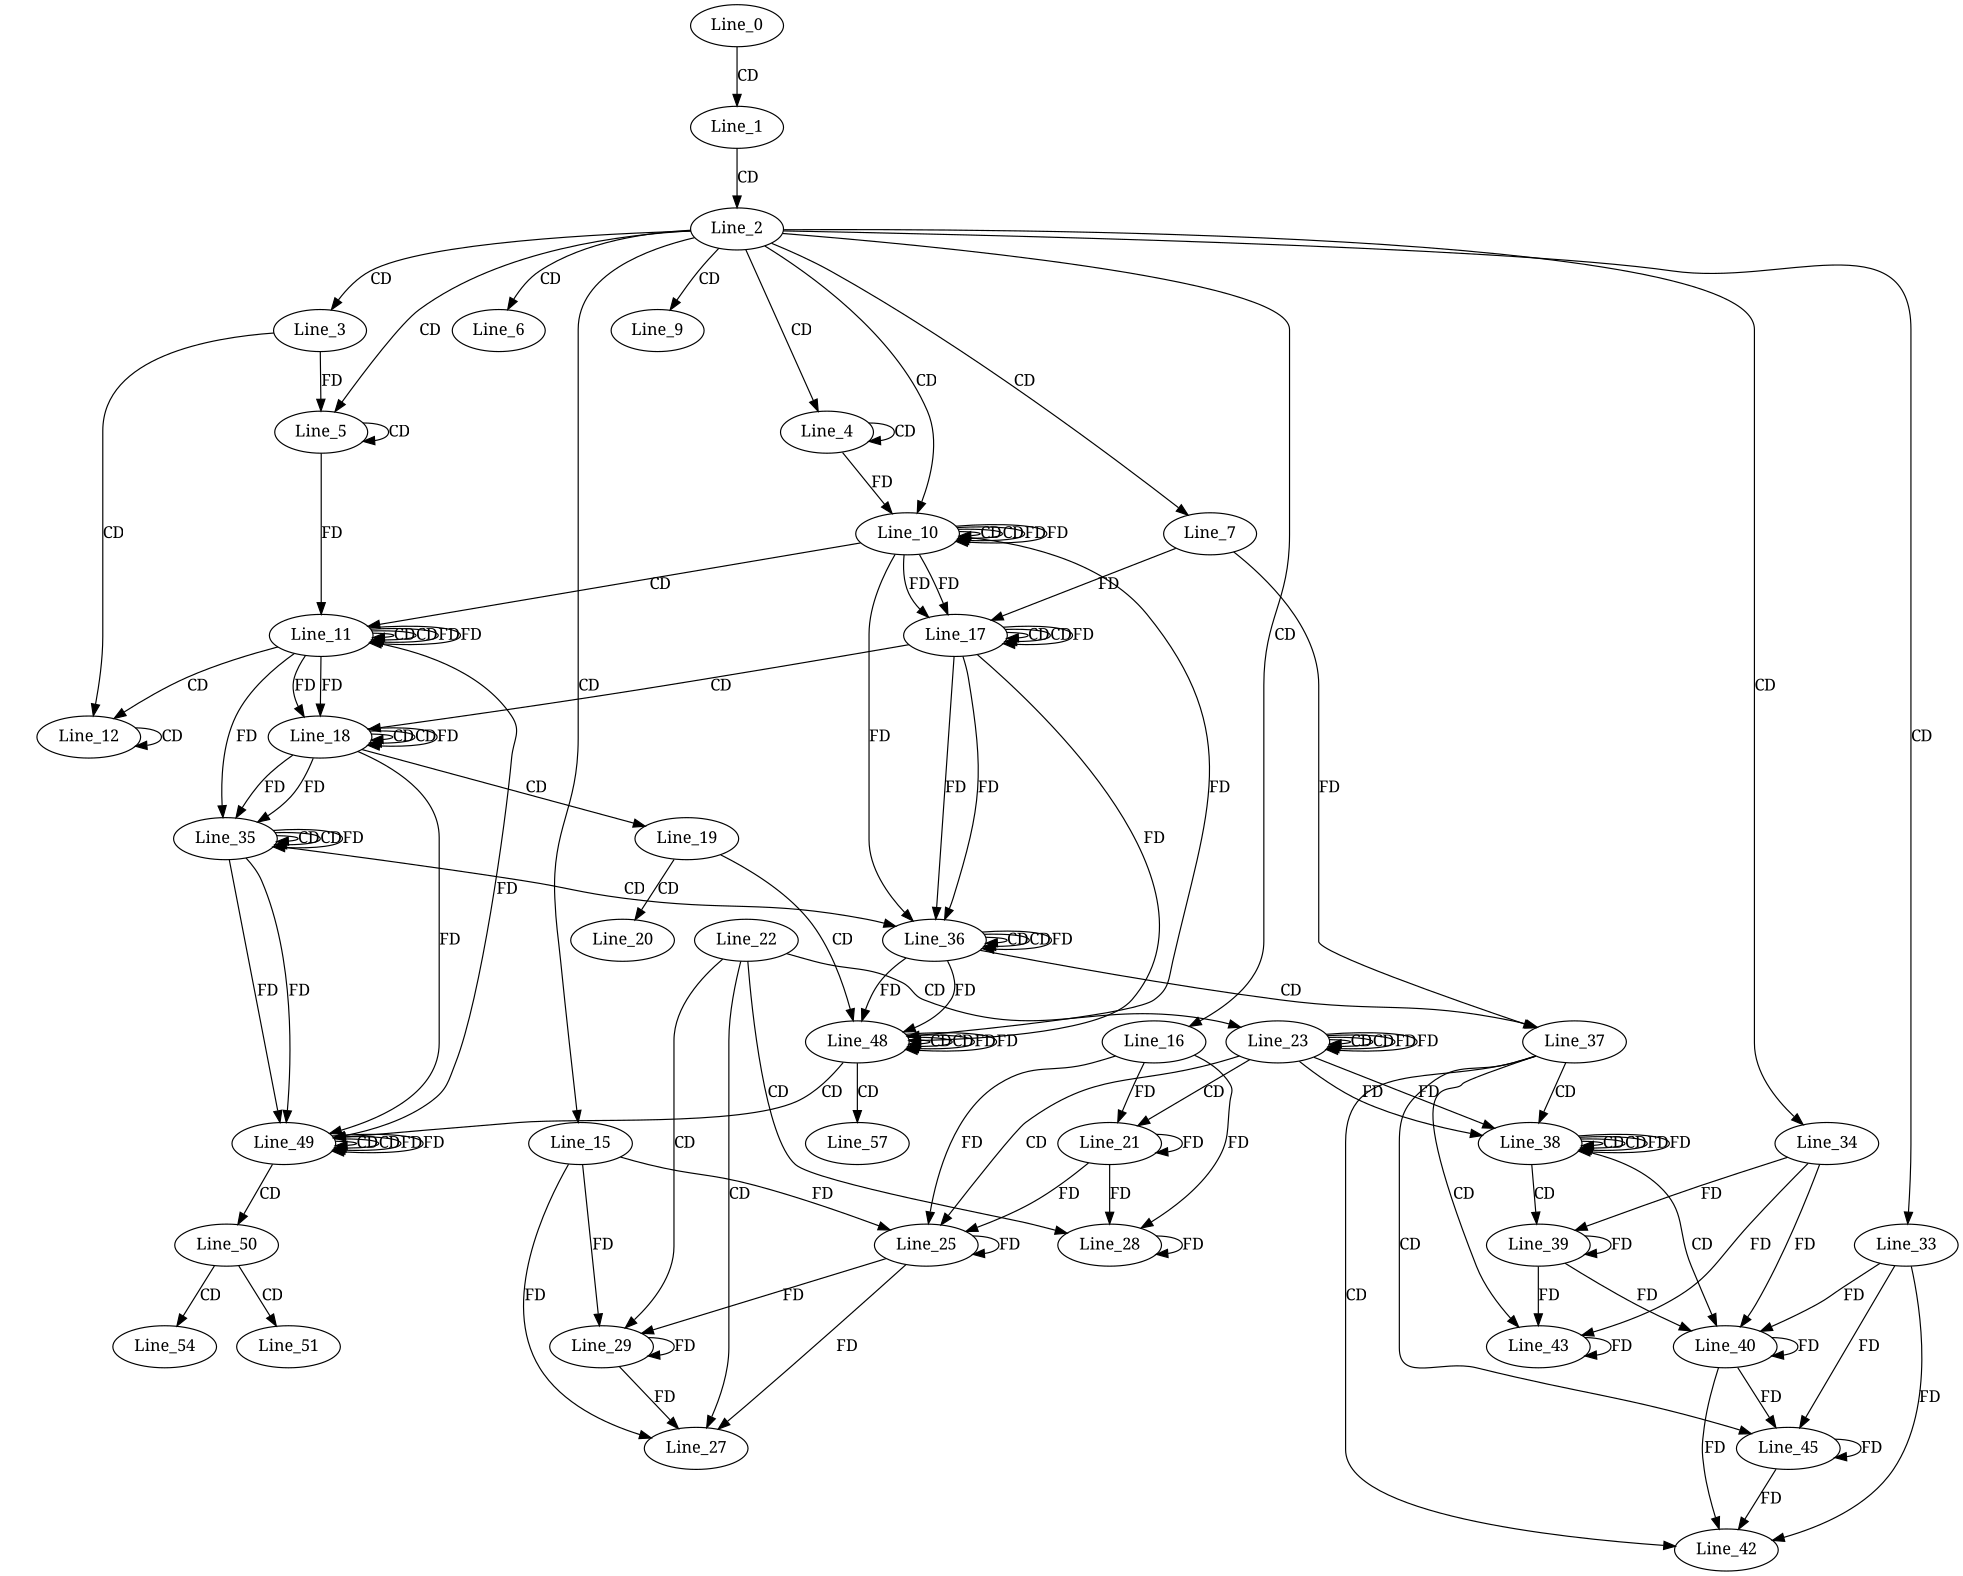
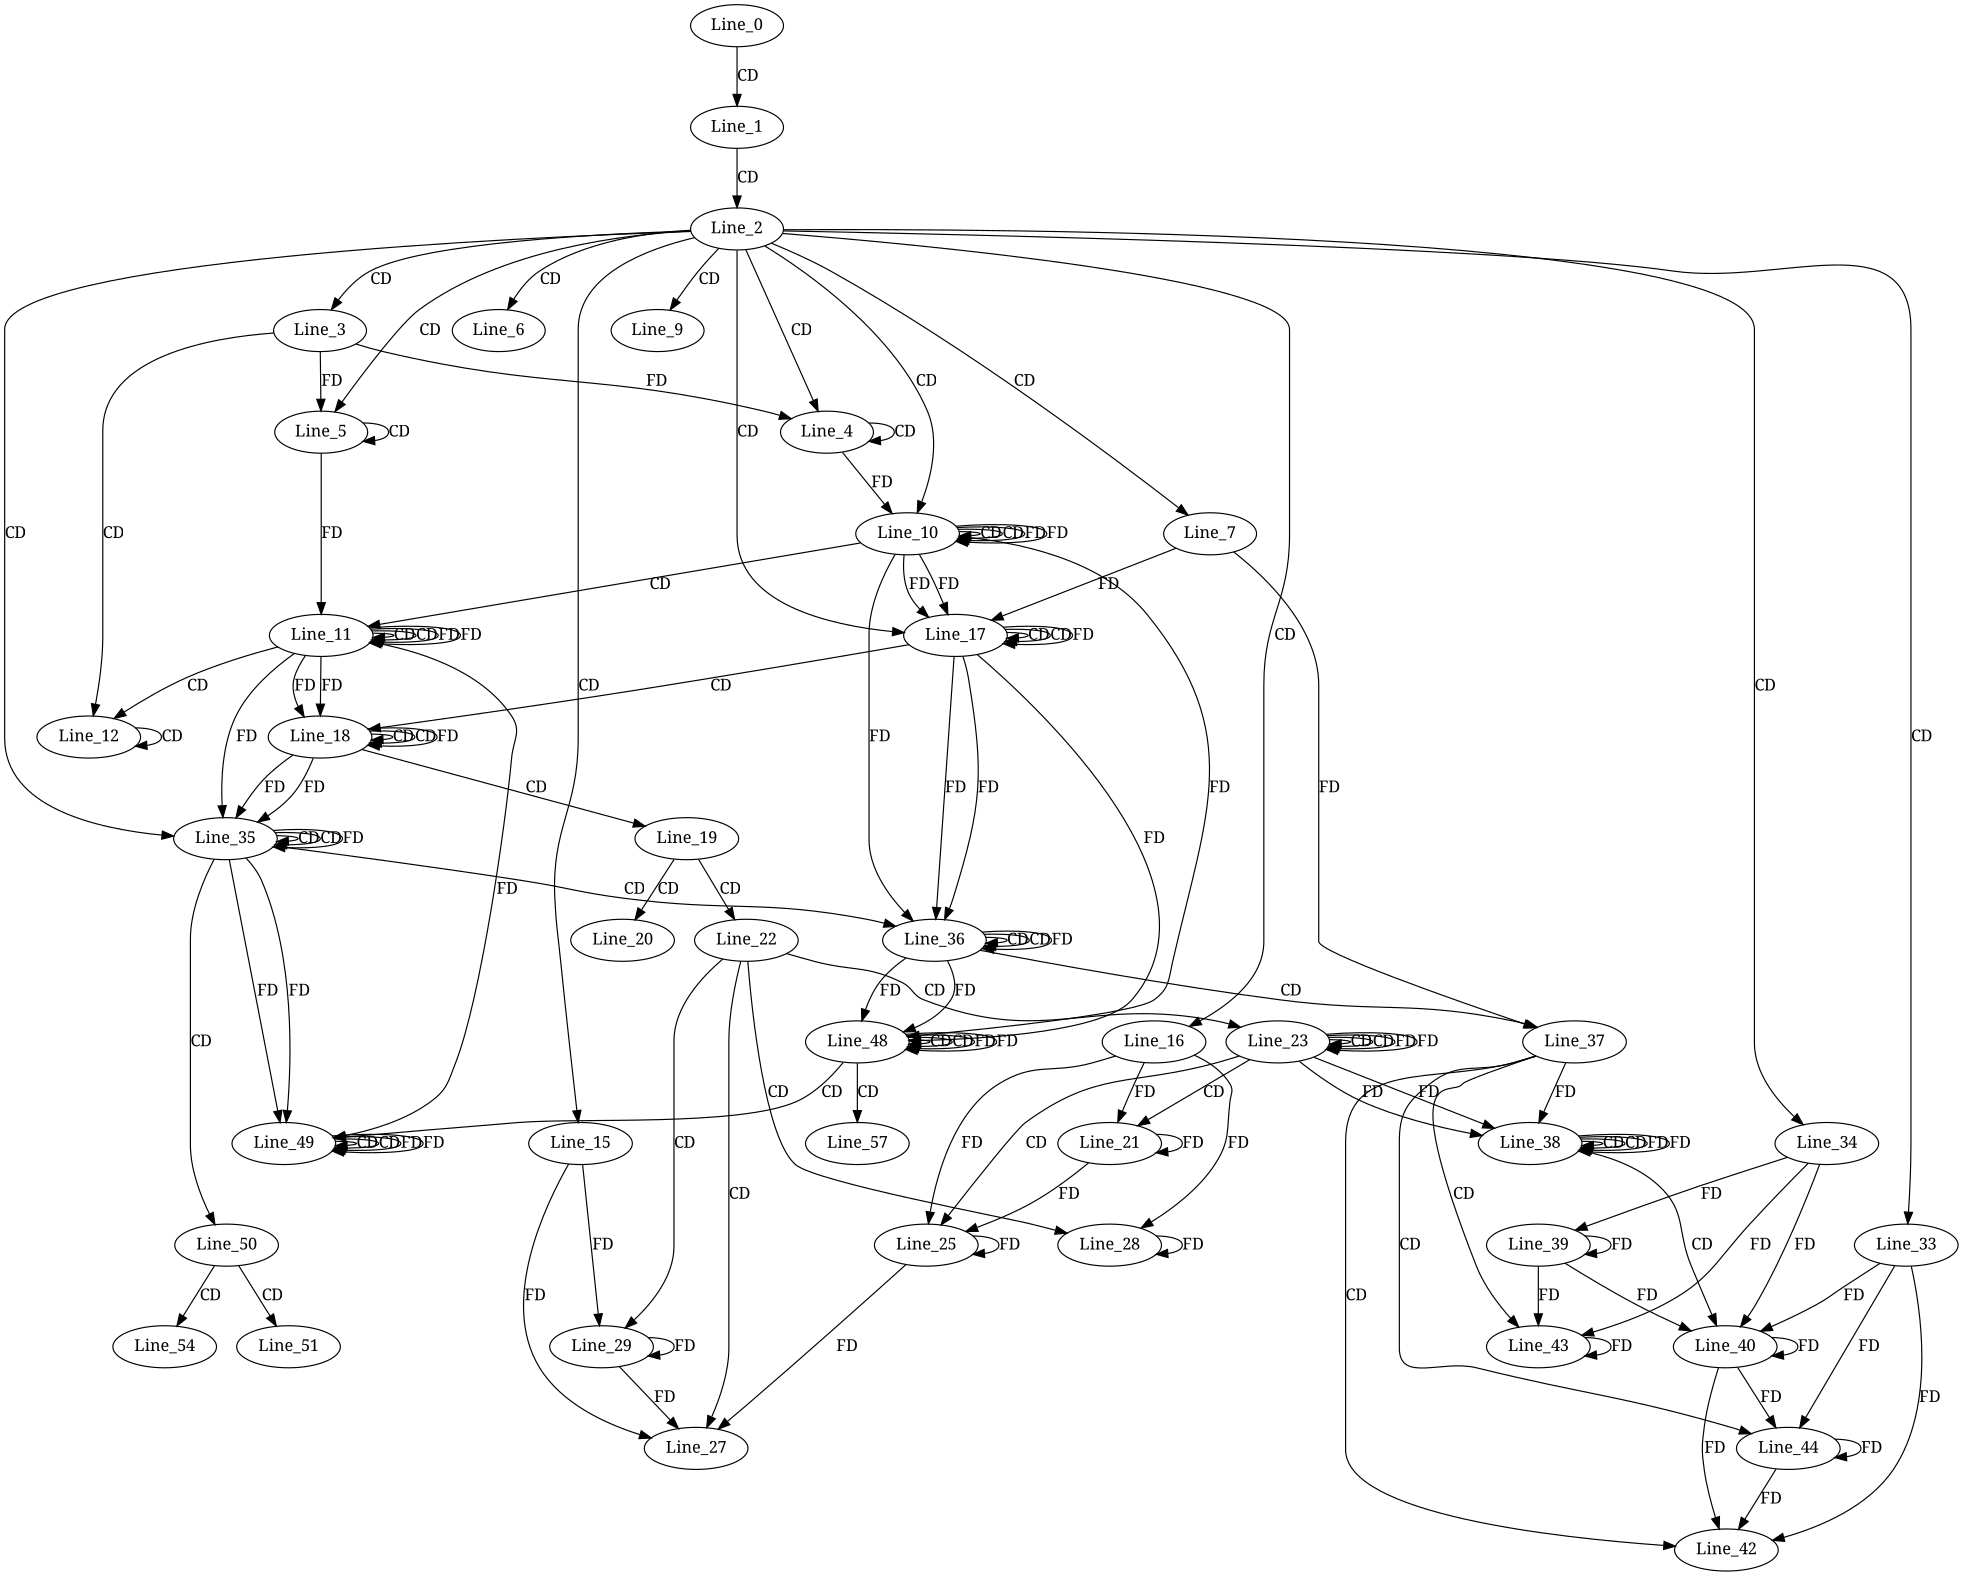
none -> (40, 302)
none -> (568, 381)
none -> (737, 493)
(809, 920) -> (714, 884)
(439, 948) -> none
(1566, 1093) -> (1566, 1093)
(752, 1185) -> none
(1110, 1188) -> none
(1534, 1188) -> none
(258, 1189) -> (190, 1036)
(770, 1294) -> none
(1788, 1448) -> (1788, 1448)
